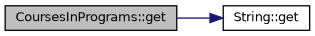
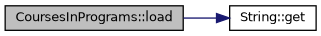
(91, 18) -> (94, 18)
